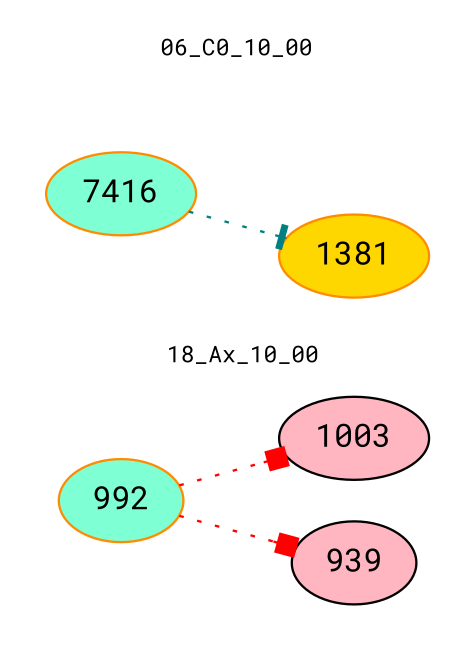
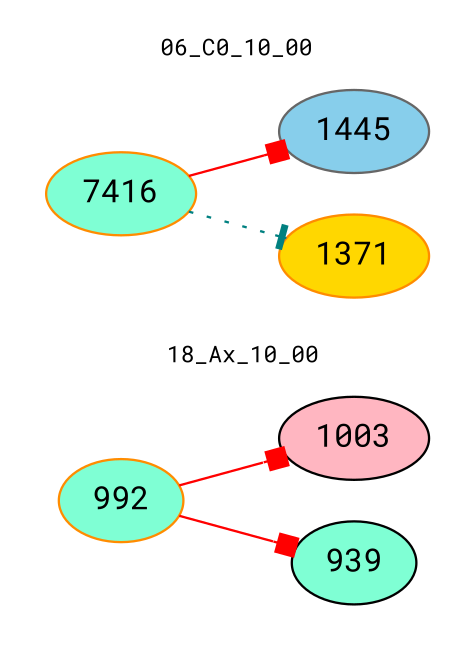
none -> (354, 131)
(354, 256) -> (354, 256)
(221, 474) -> (221, 474)
(226, 529) -> (226, 529)
(354, 563) -> (354, 563)
